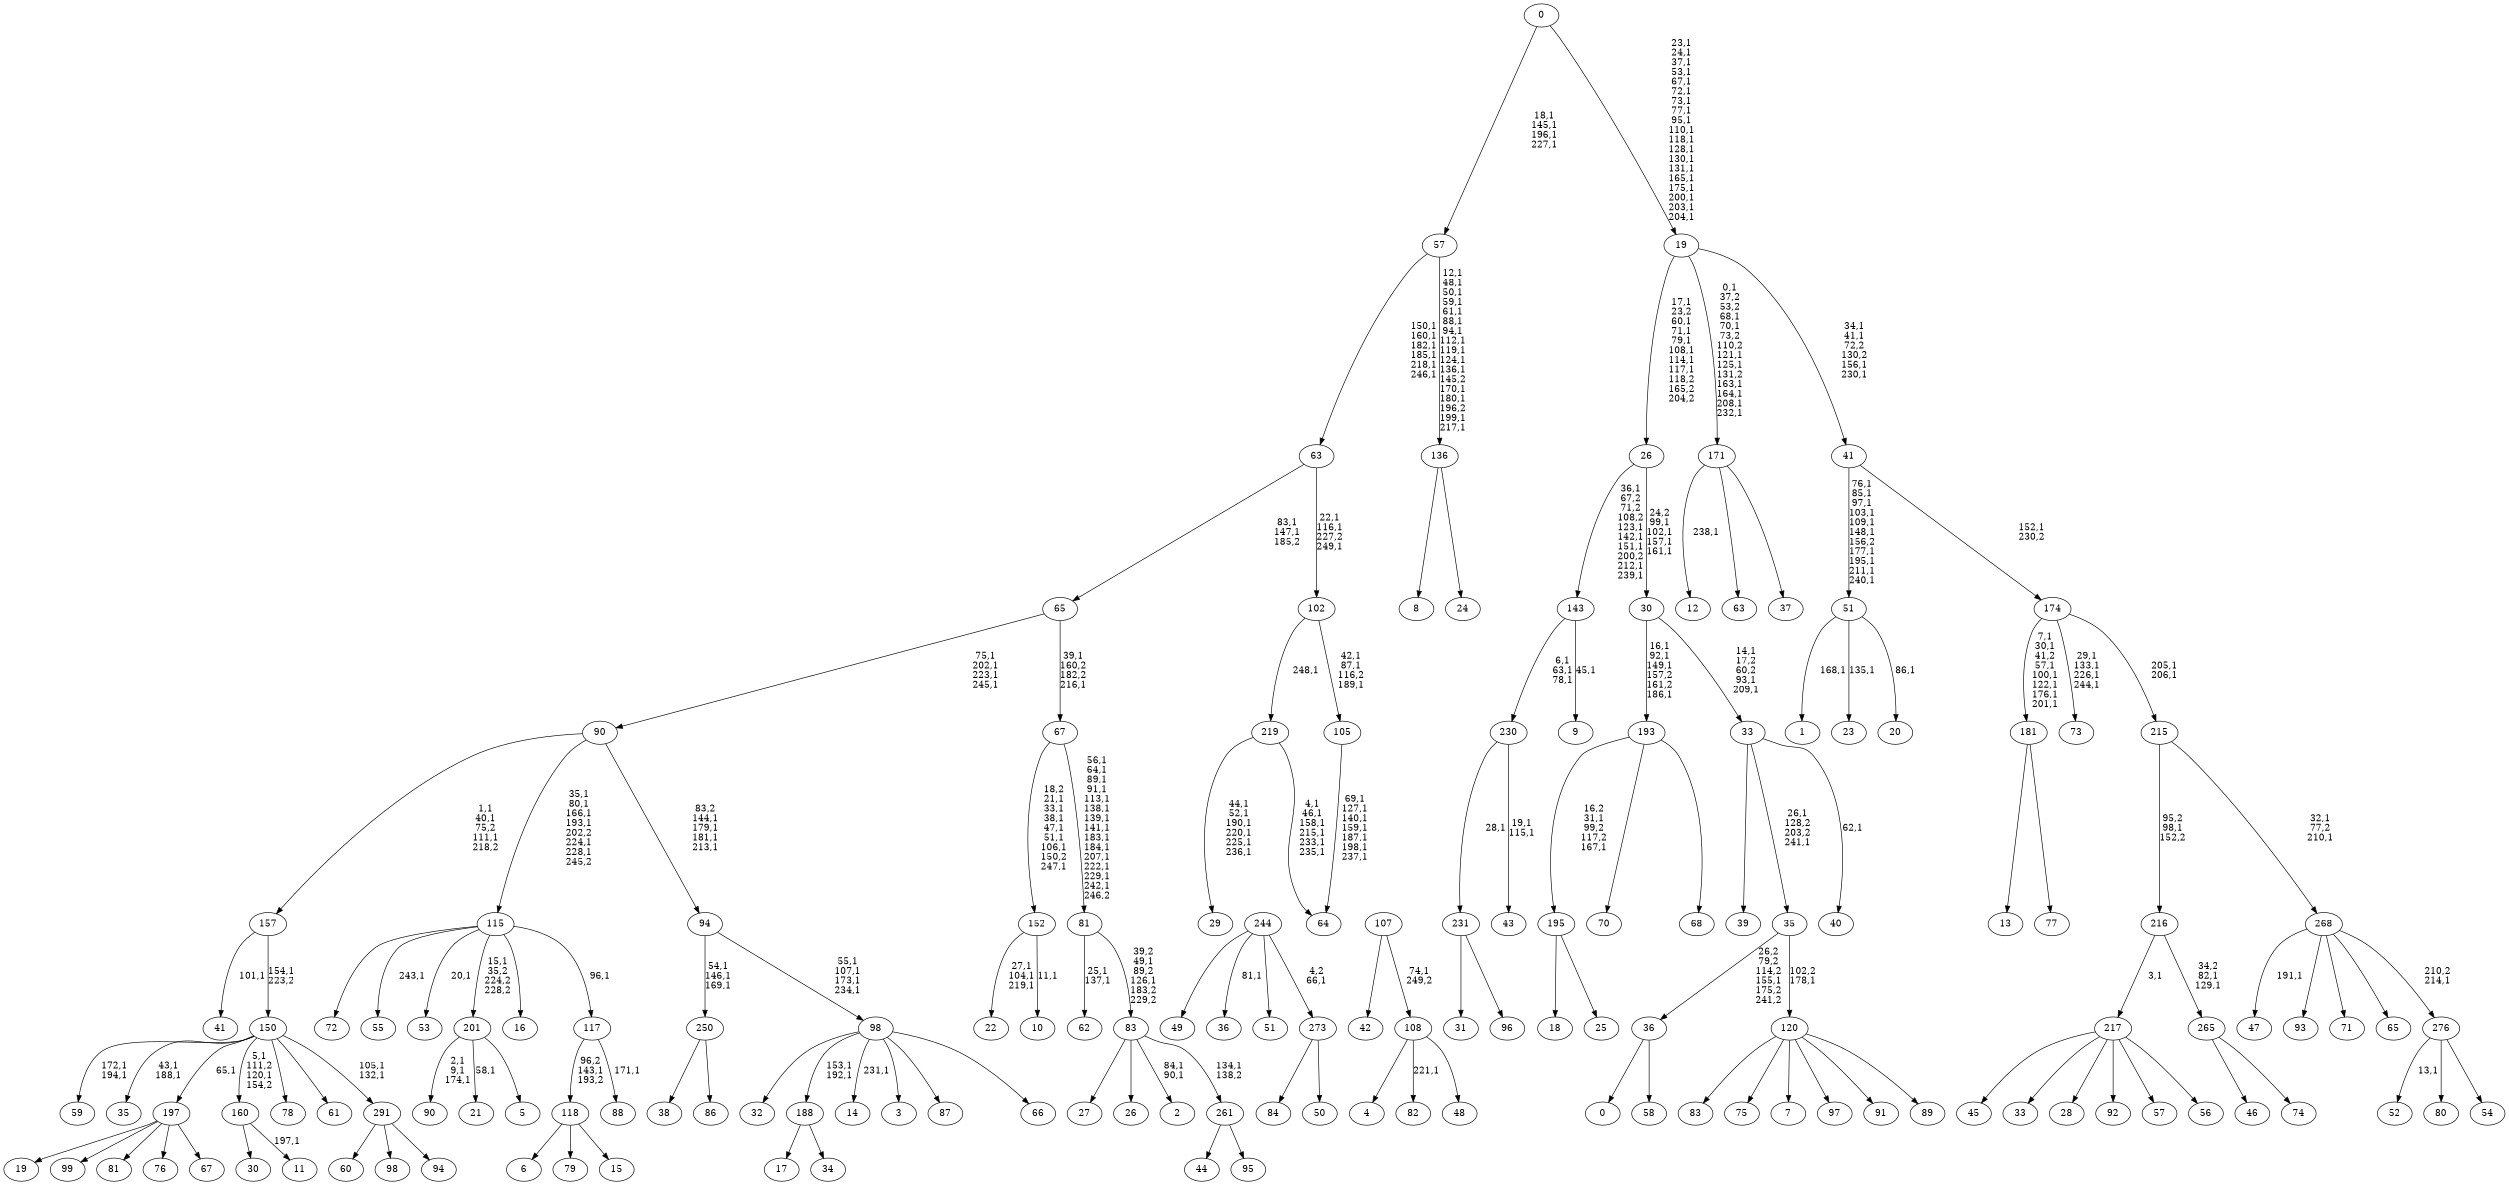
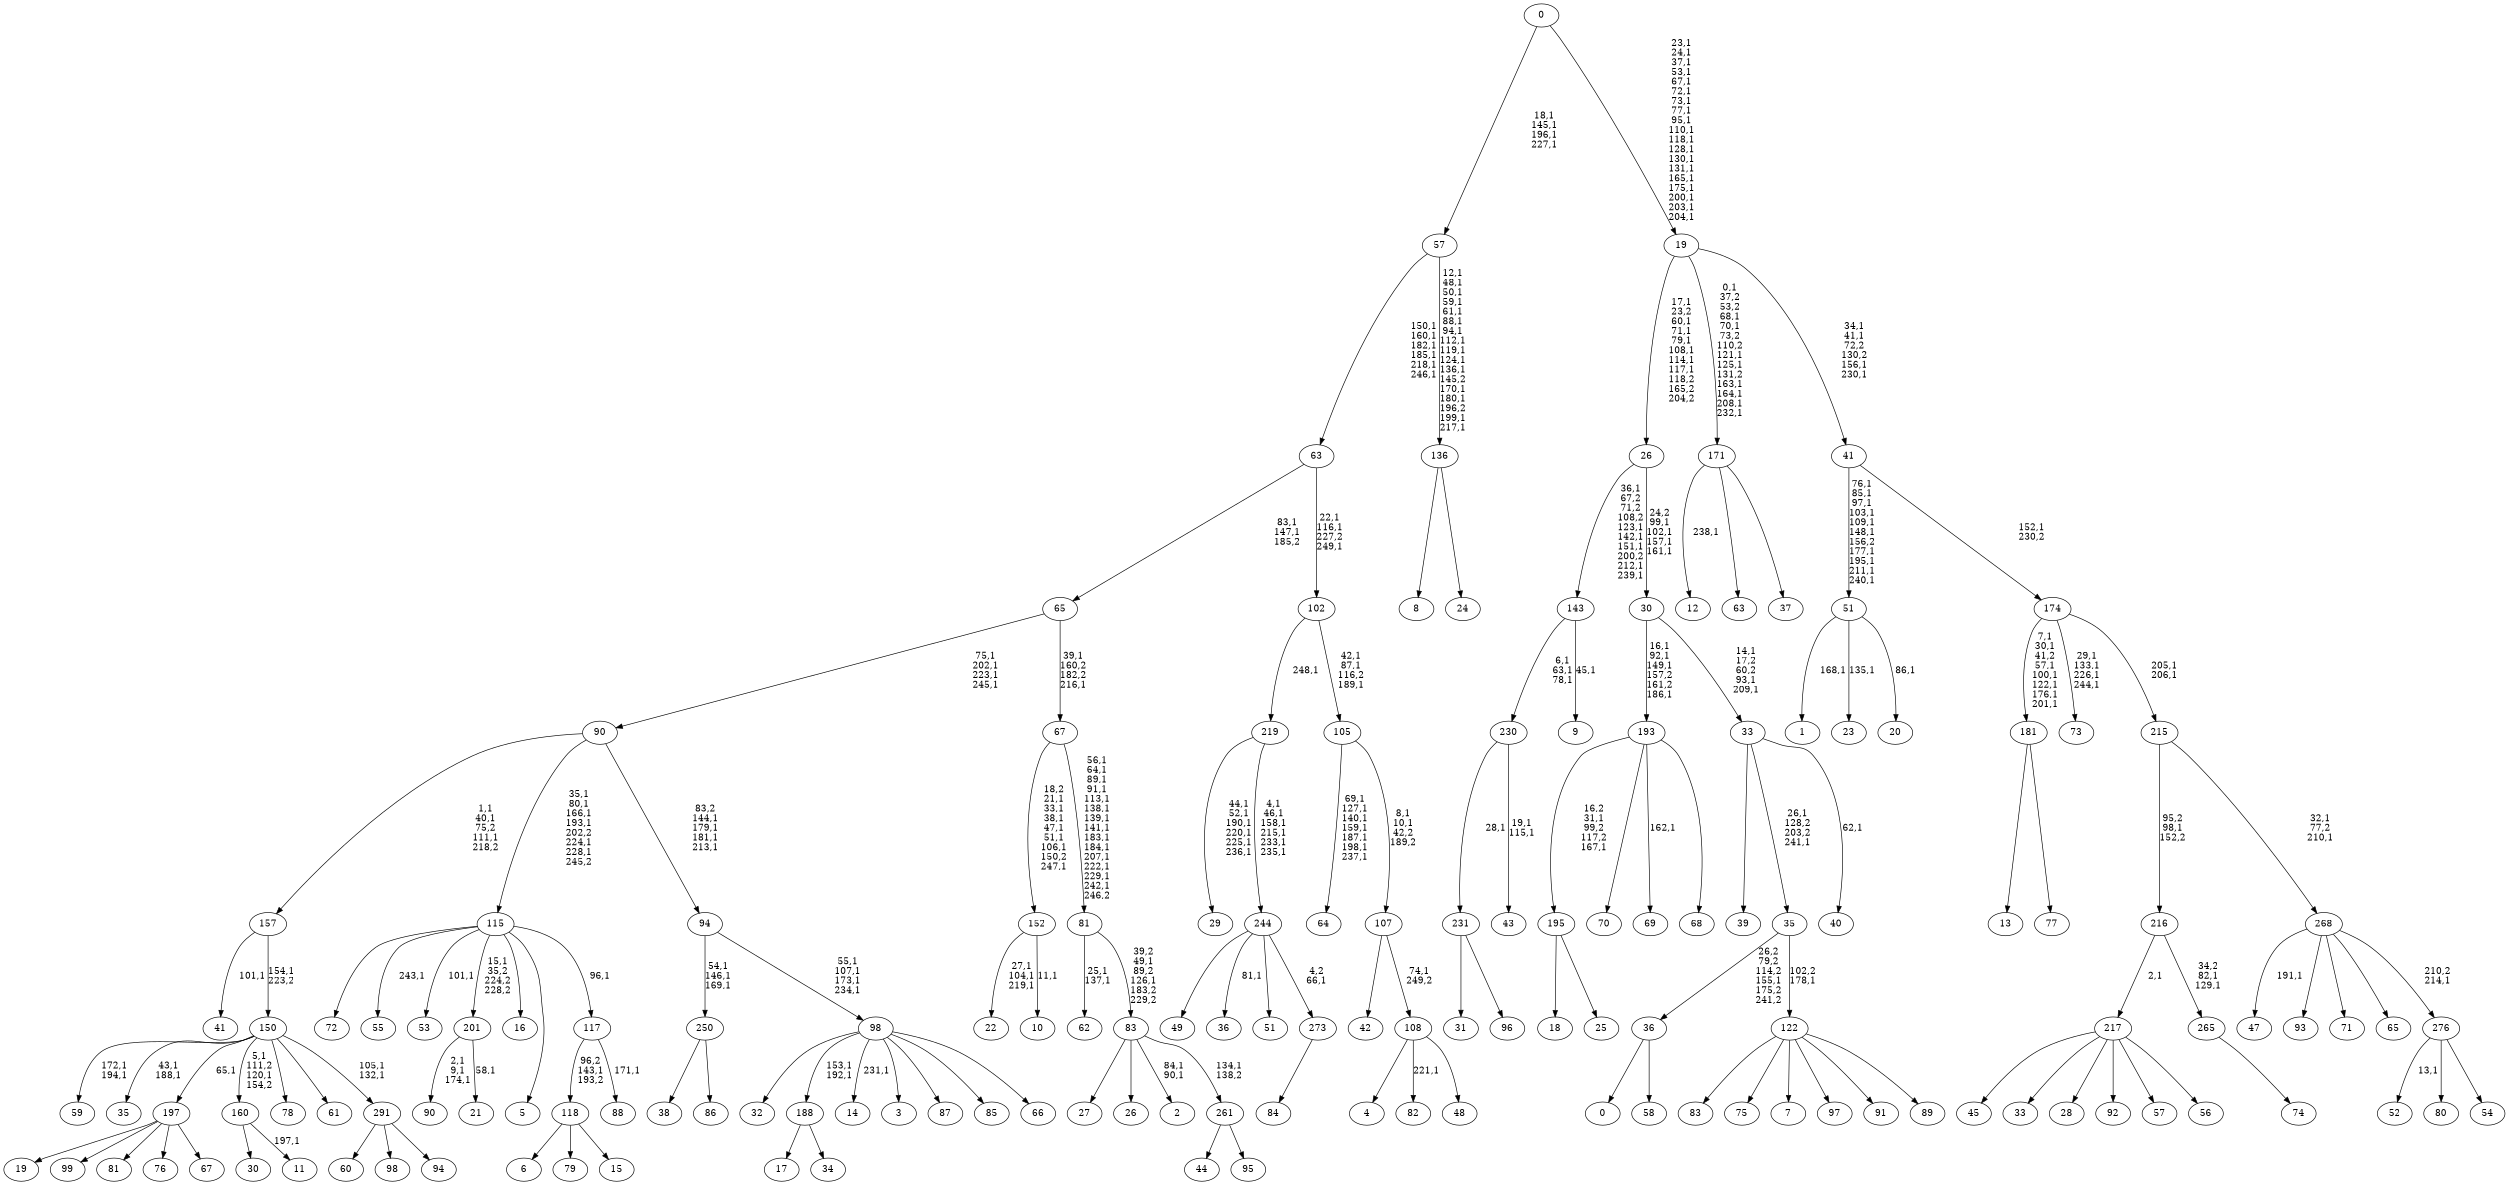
none -> (1387, 819)
(1291, 828) -> (1255, 825)
none -> (1650, 924)
(461, 976) -> (461, 976)
(2155, 976) -> (2155, 976)
(1790, 1029) -> (1790, 1029)
(506, 1064) -> (542, 1010)
none -> (992, 1114)
(1320, 1114) -> none
(2252, 1114) -> none
